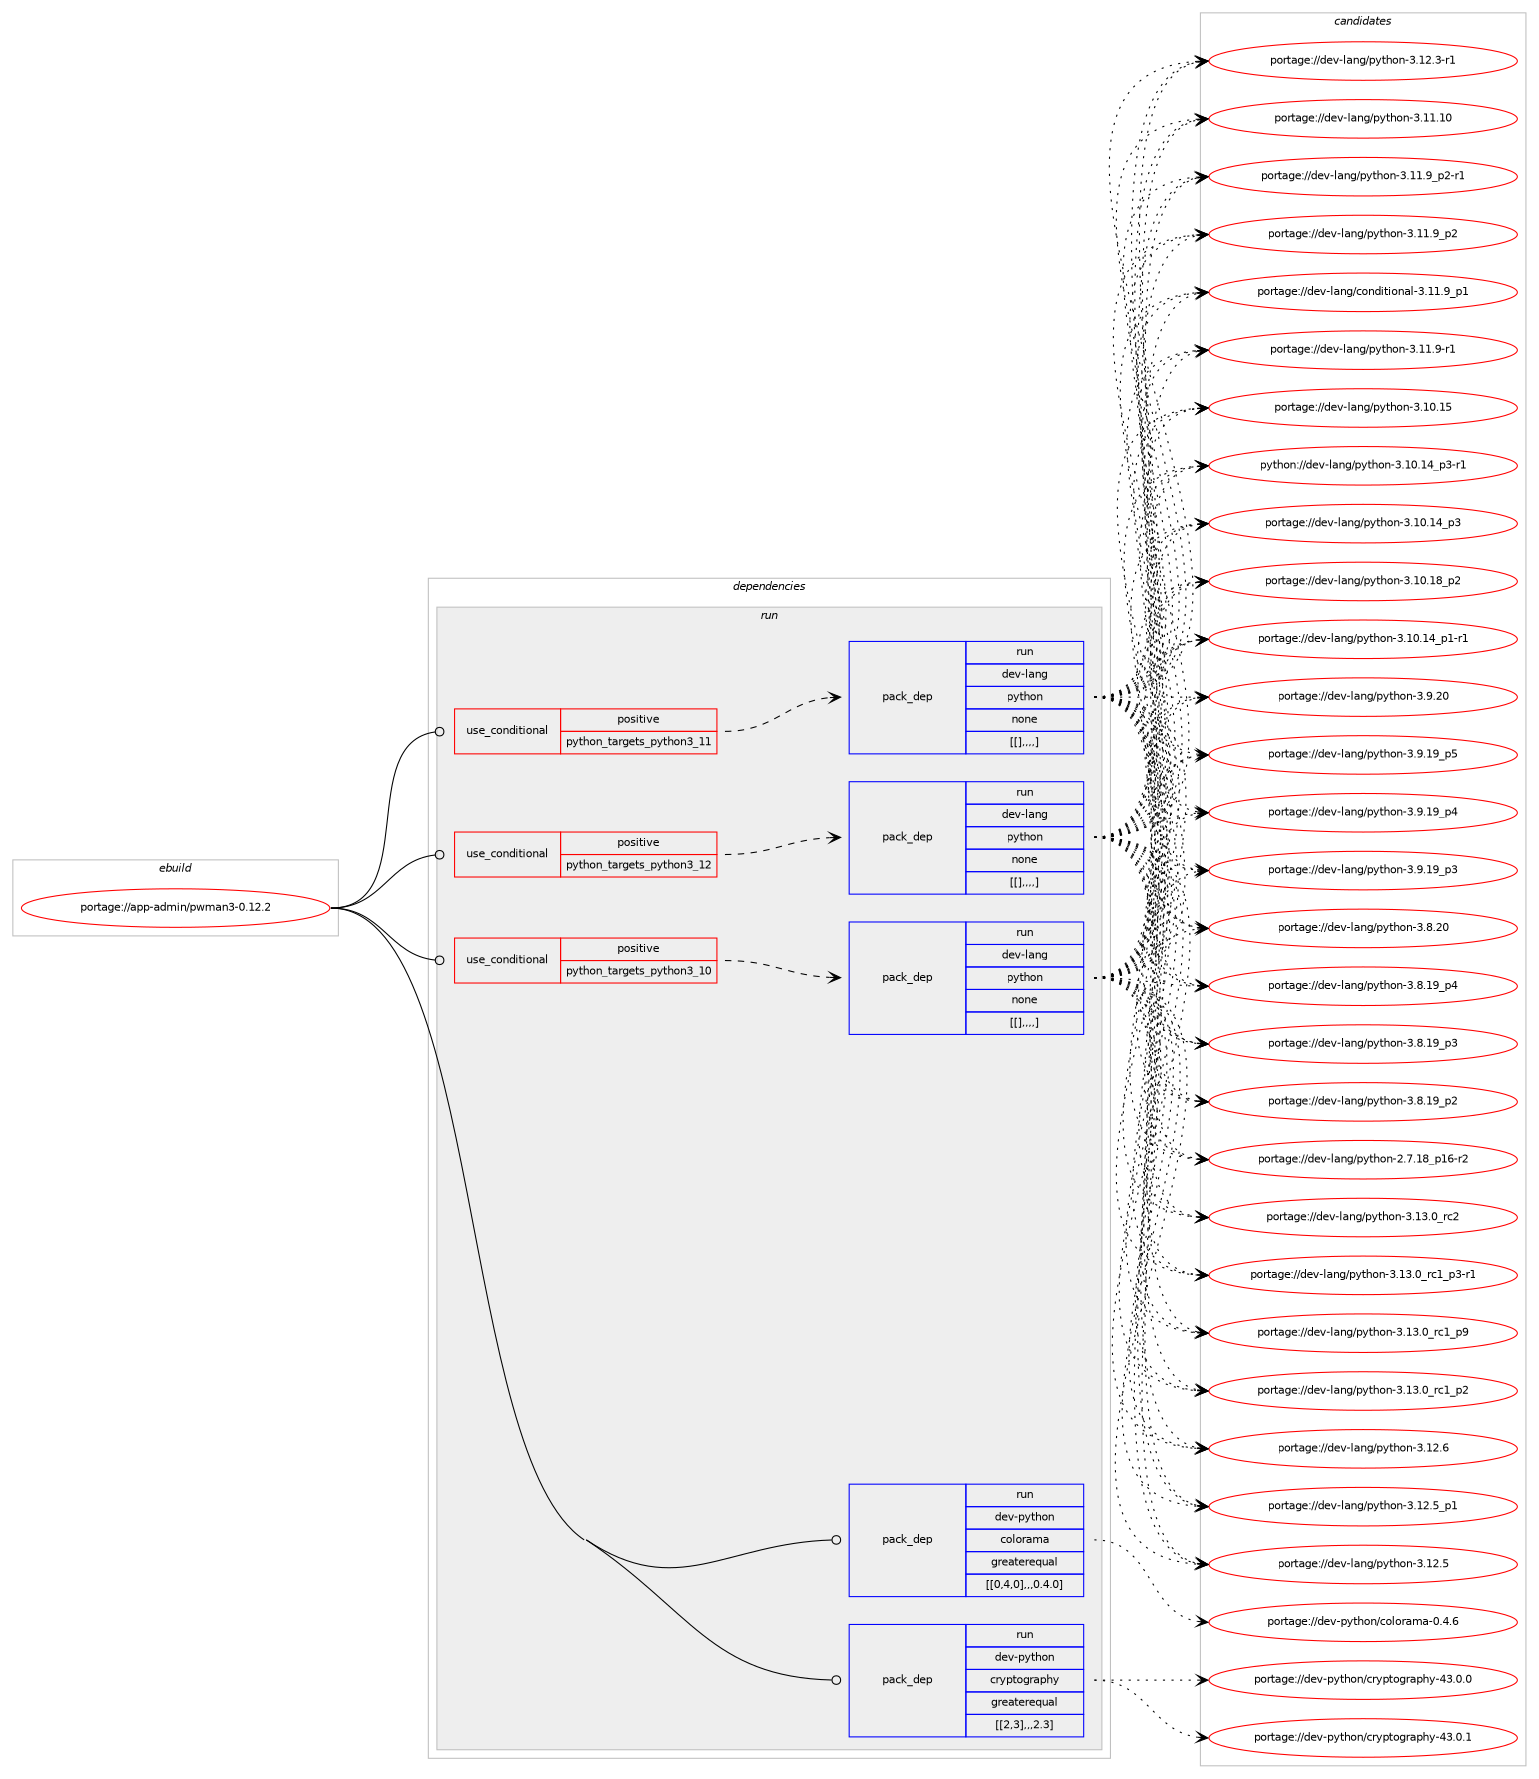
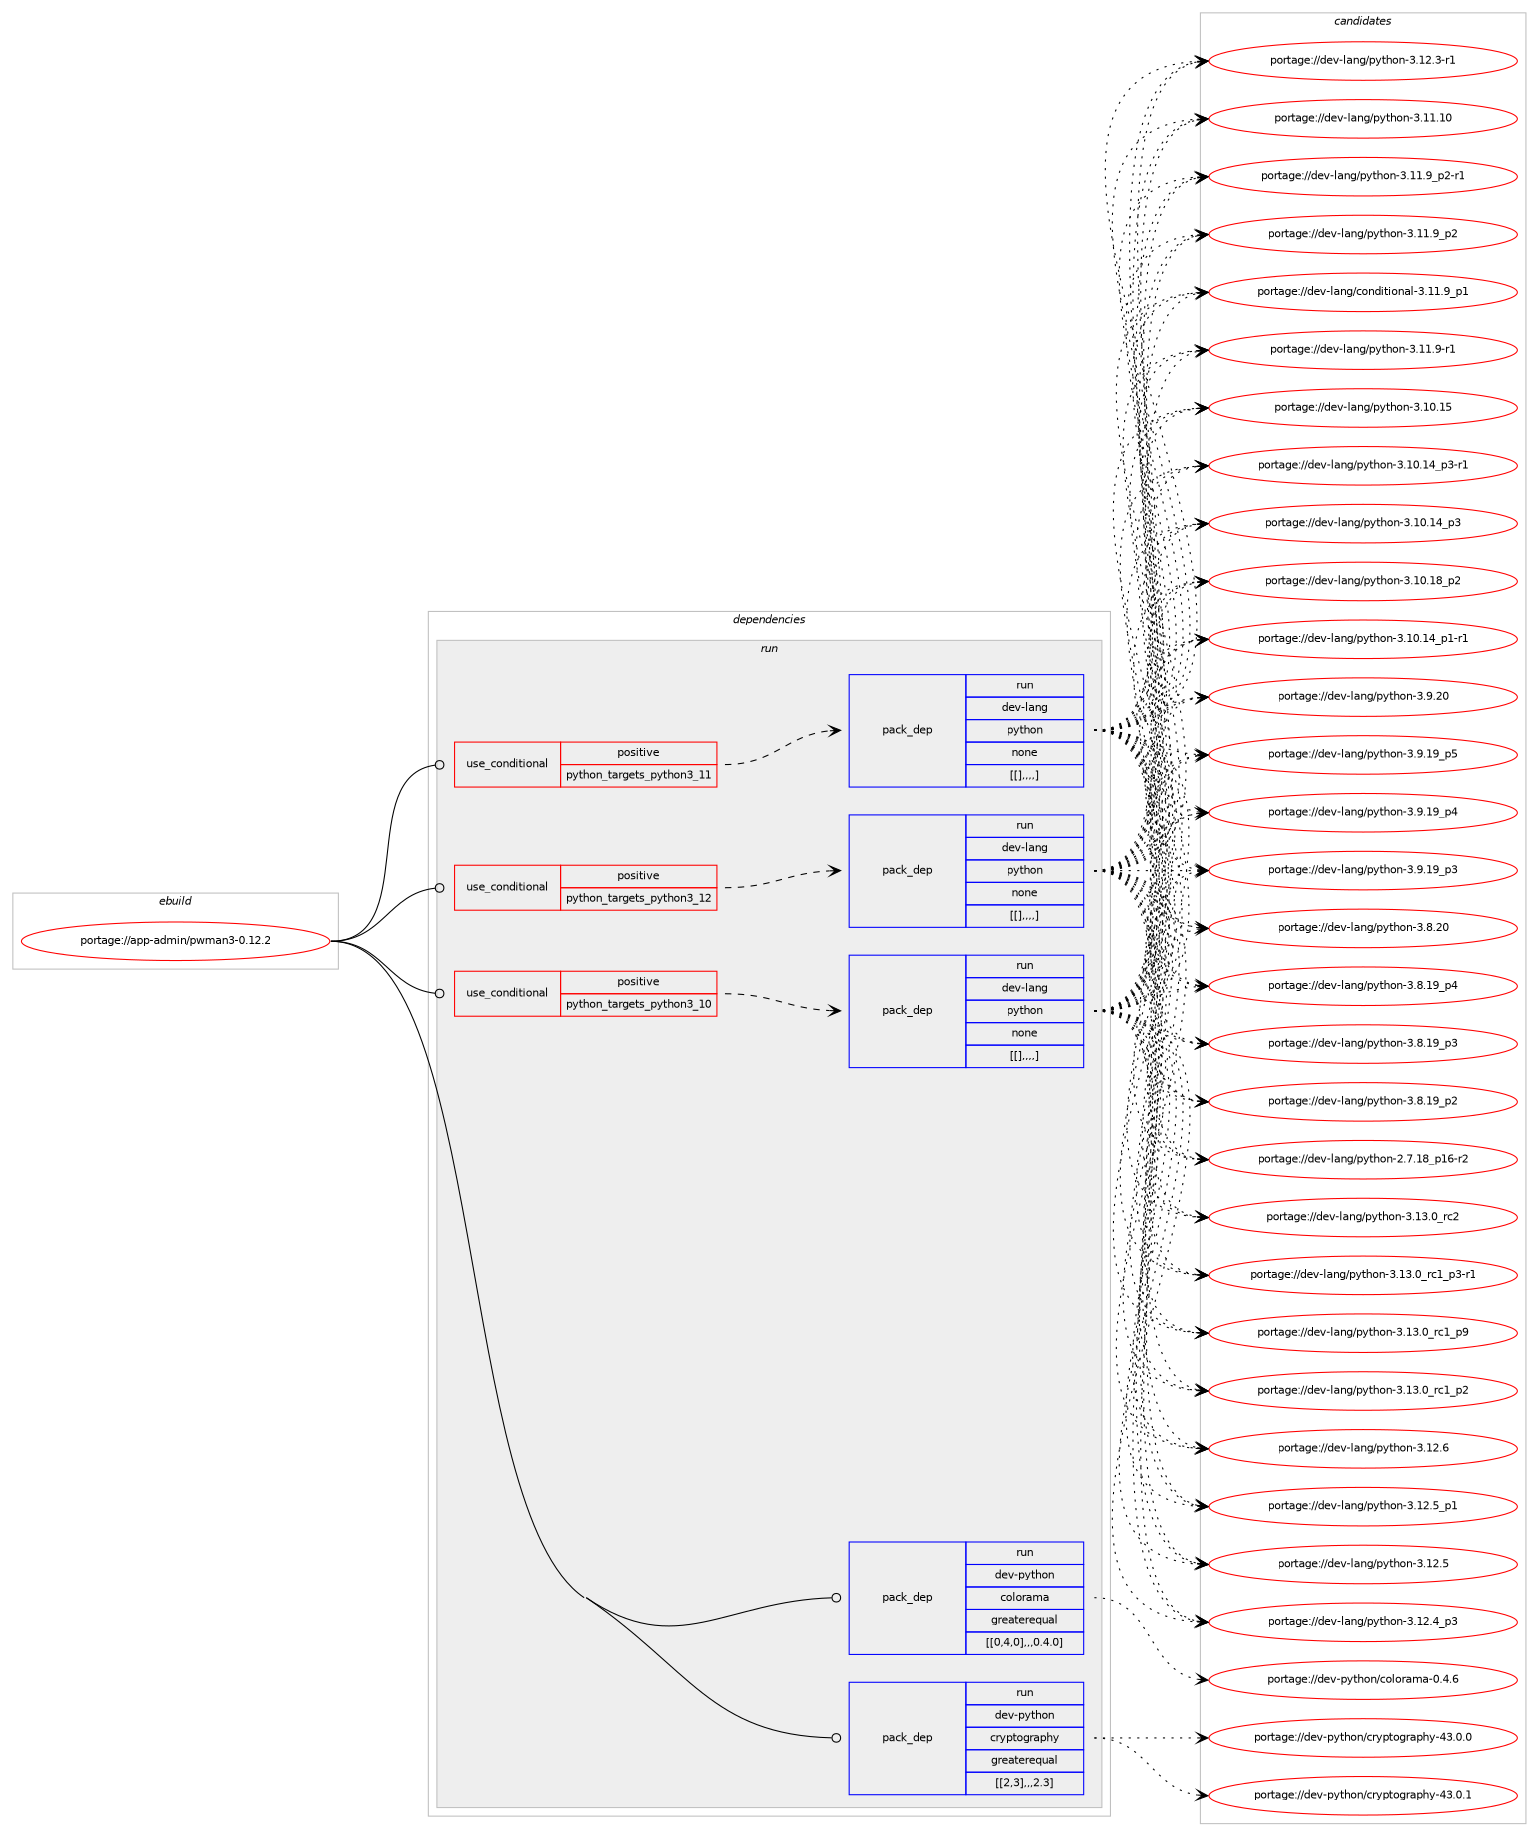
(1363, 466) -> (1363, 466)
none -> (1363, 1622)
